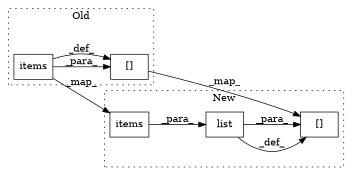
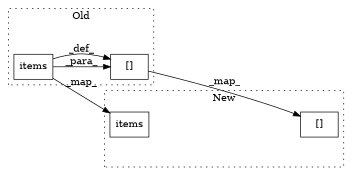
(225, 125) -> none
